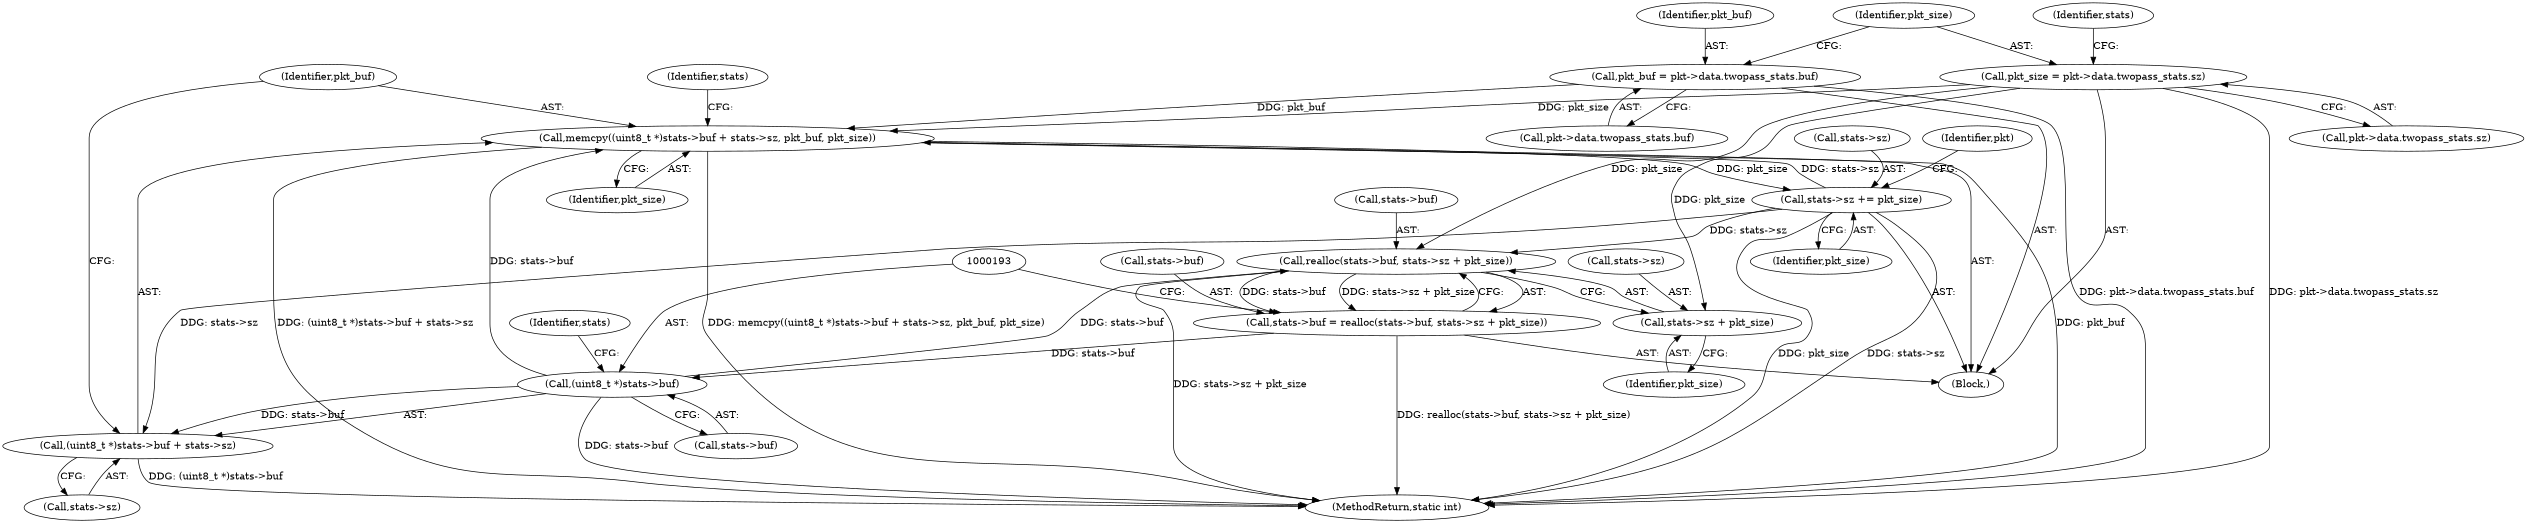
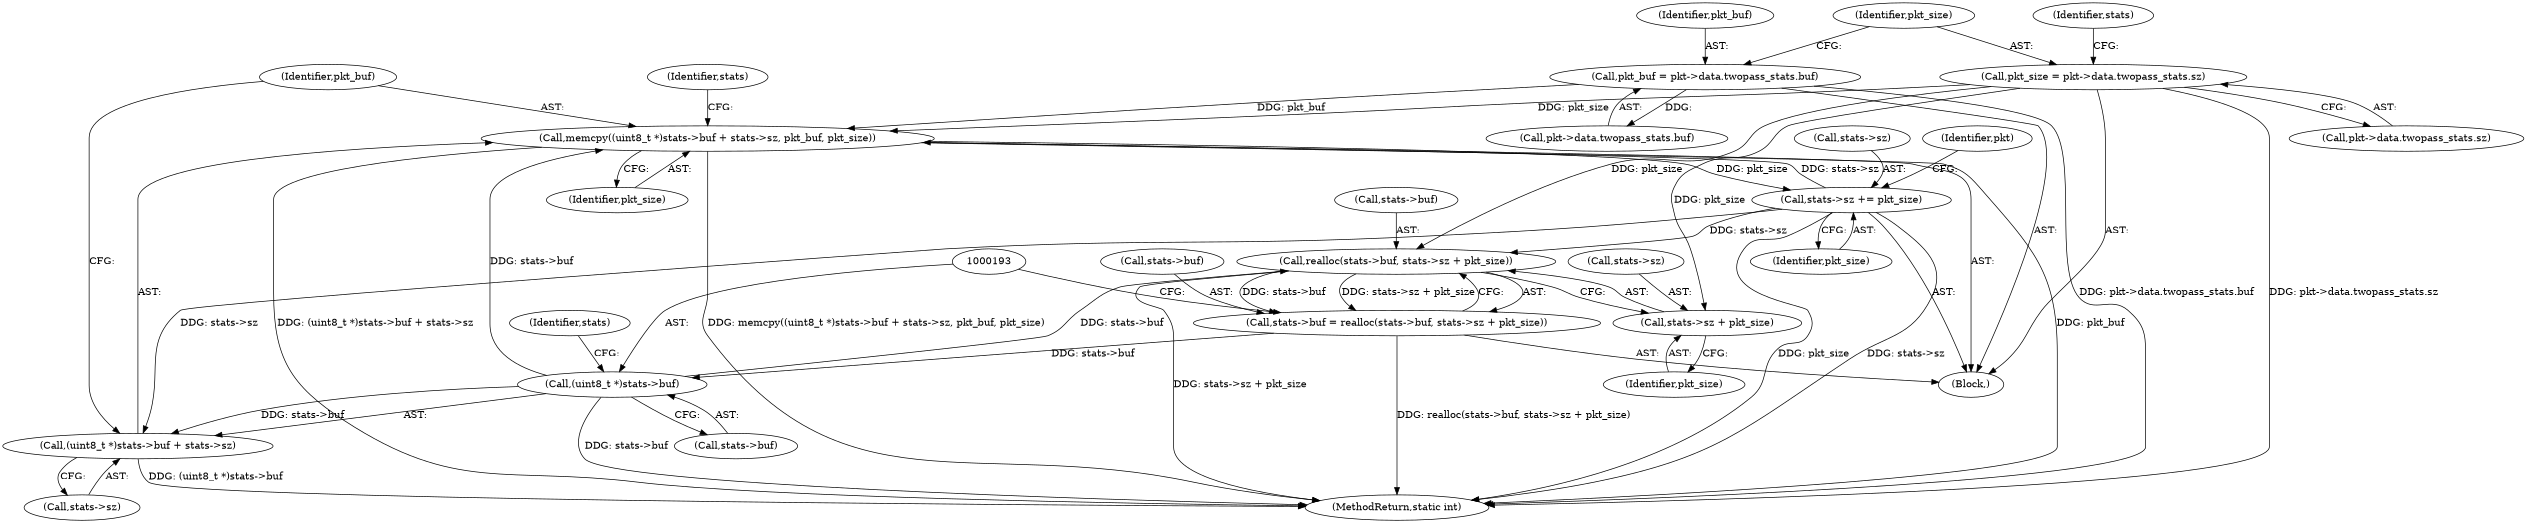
(1680, 108) -> (1680, 108)
